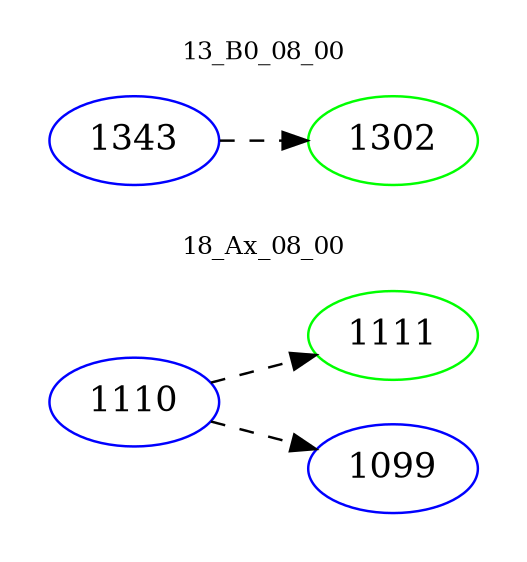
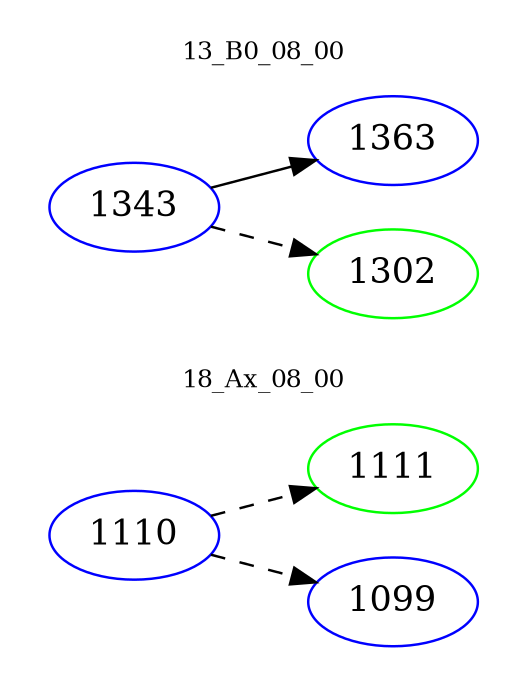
none -> (393, 141)
